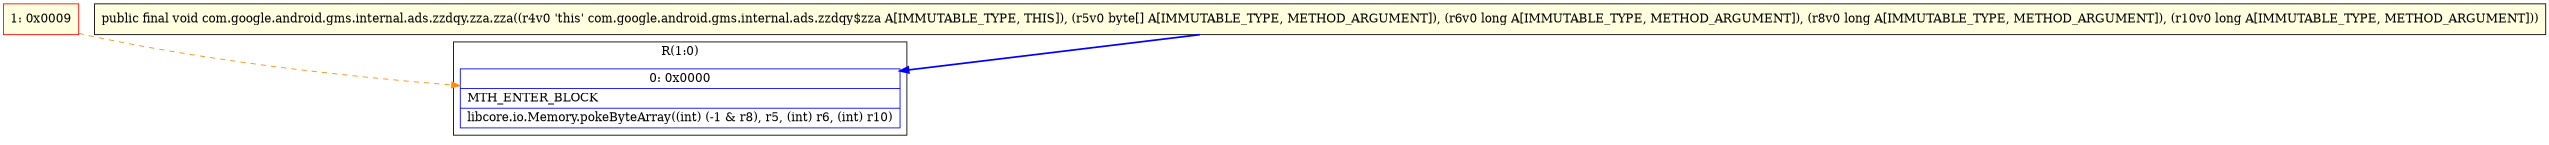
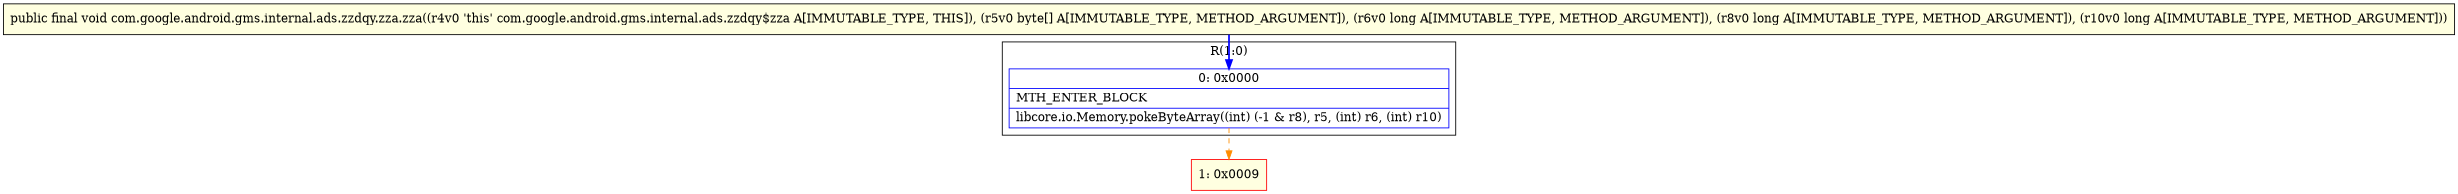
(264, 65) -> (1229, 141)
